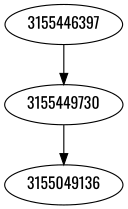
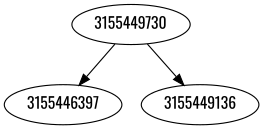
(64, 59) -> (101, 60)
(64, 185) -> (200, 105)
